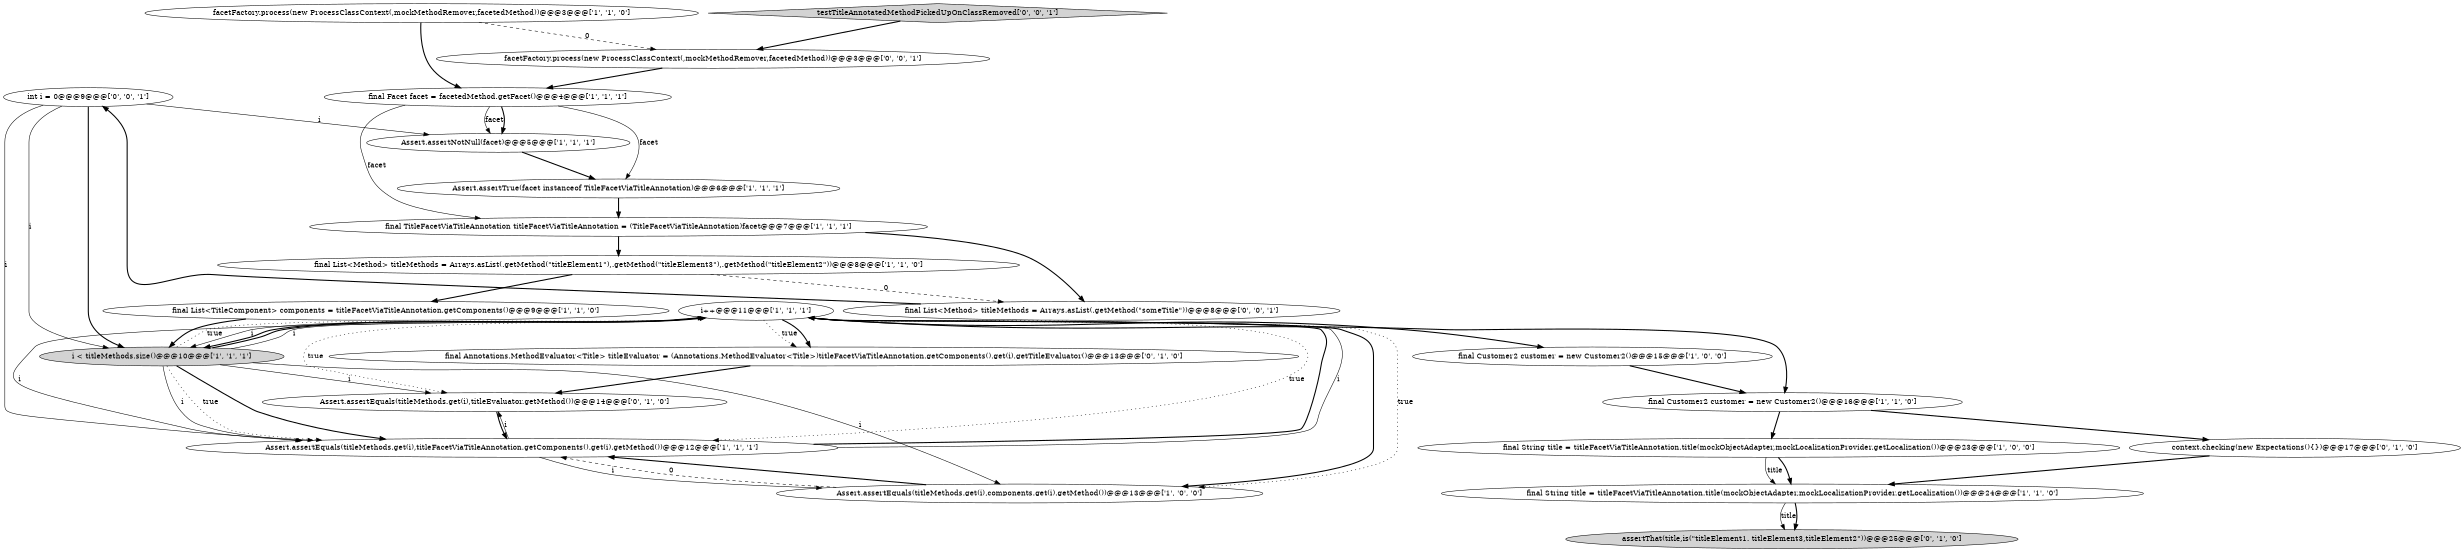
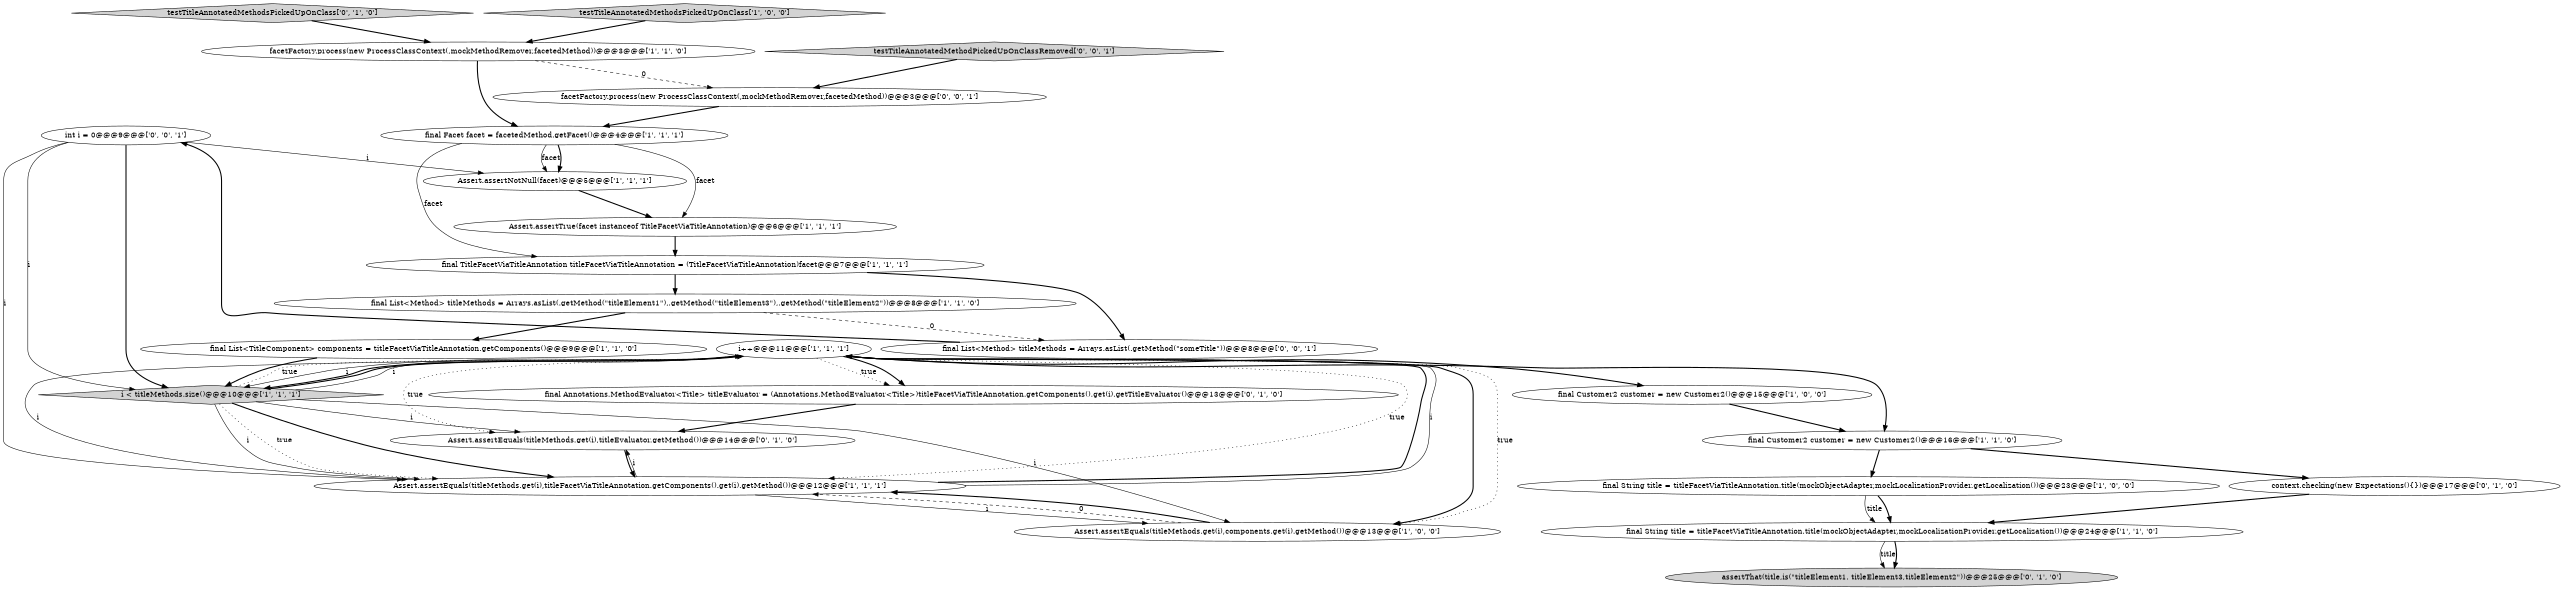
none -> (272, 13)
none -> (685, 13)
(162, 356) -> (211, 395)
